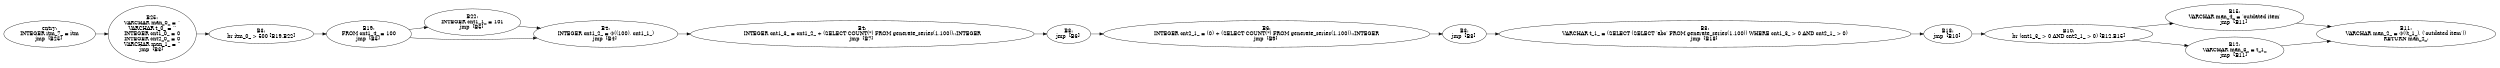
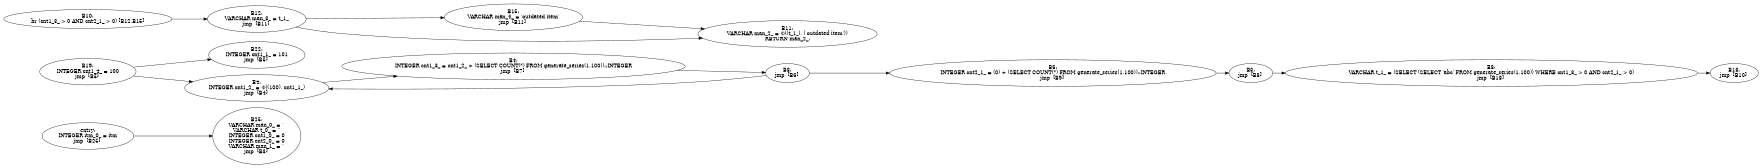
(2151, 26) -> (373, 18)
(528, 27) -> (550, 87)
(50, 34) -> (88, 136)
(261, 34) -> none
(369, 34) -> (88, 72)
(1977, 34) -> none
